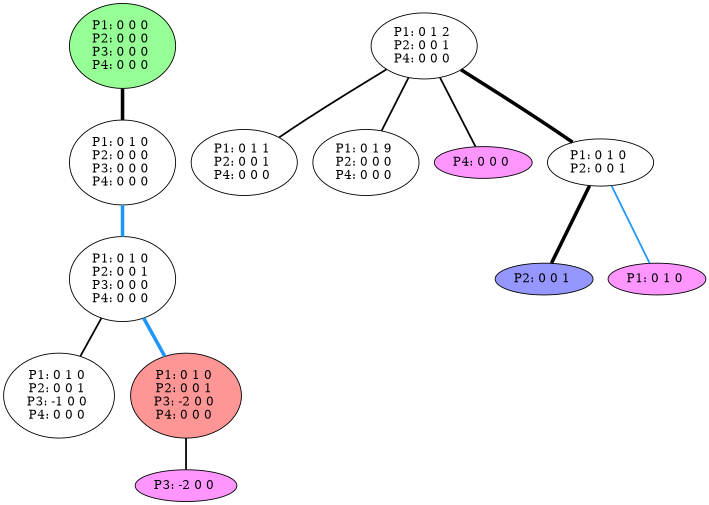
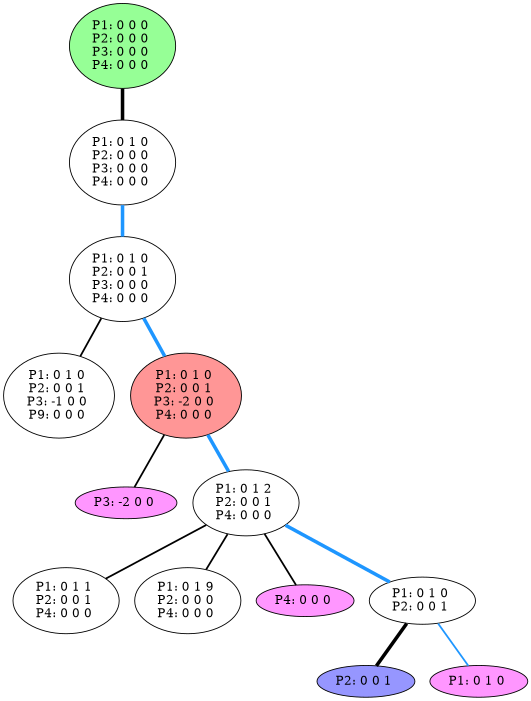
(517, 105) -> (338, 554)
(59, 396) -> (59, 396)
none -> (218, 453)
